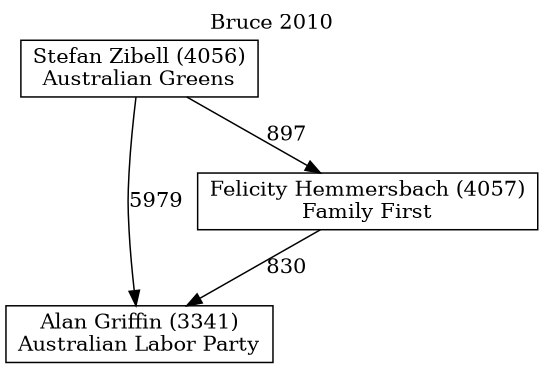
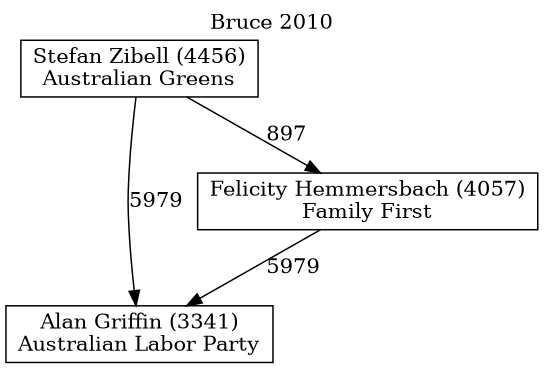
(139, 69) -> (139, 69)
(287, 268) -> (294, 268)
